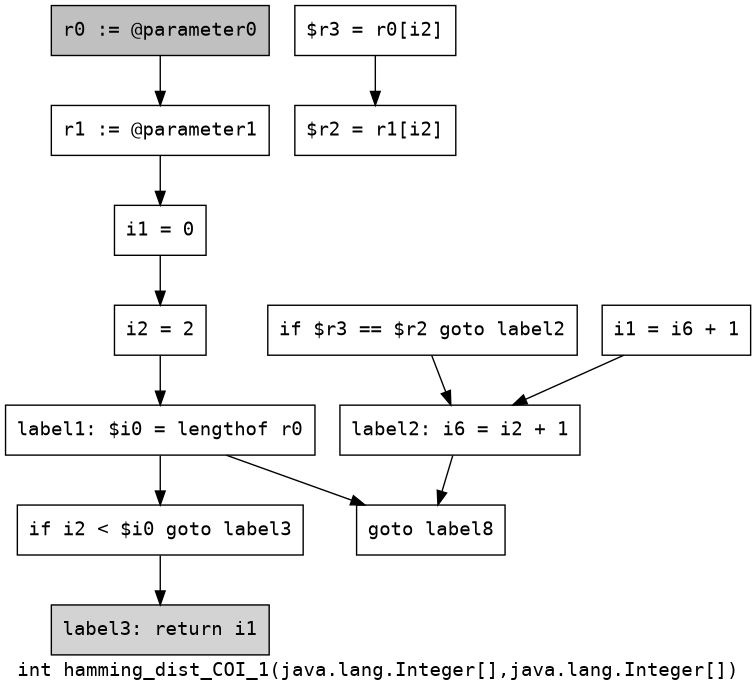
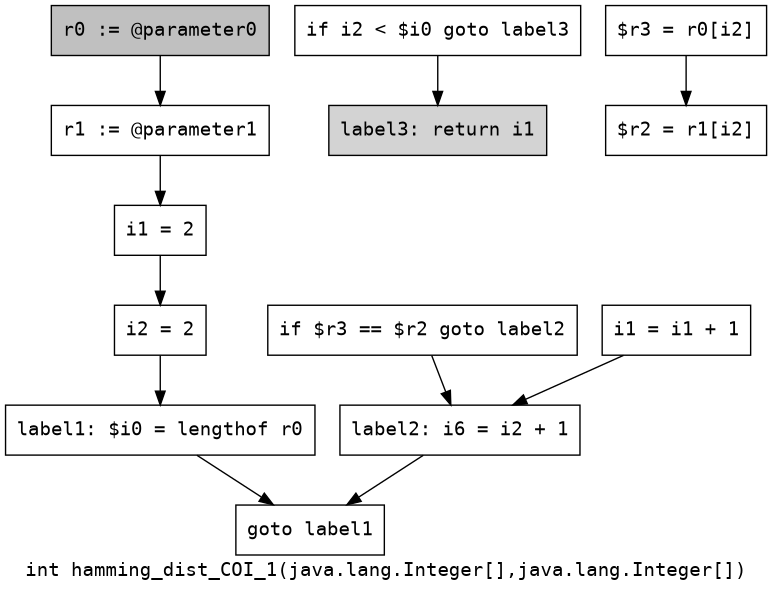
(160, 230) -> (160, 230)
(676, 330) -> (676, 330)
(160, 473) -> none
(431, 530) -> (310, 530)
